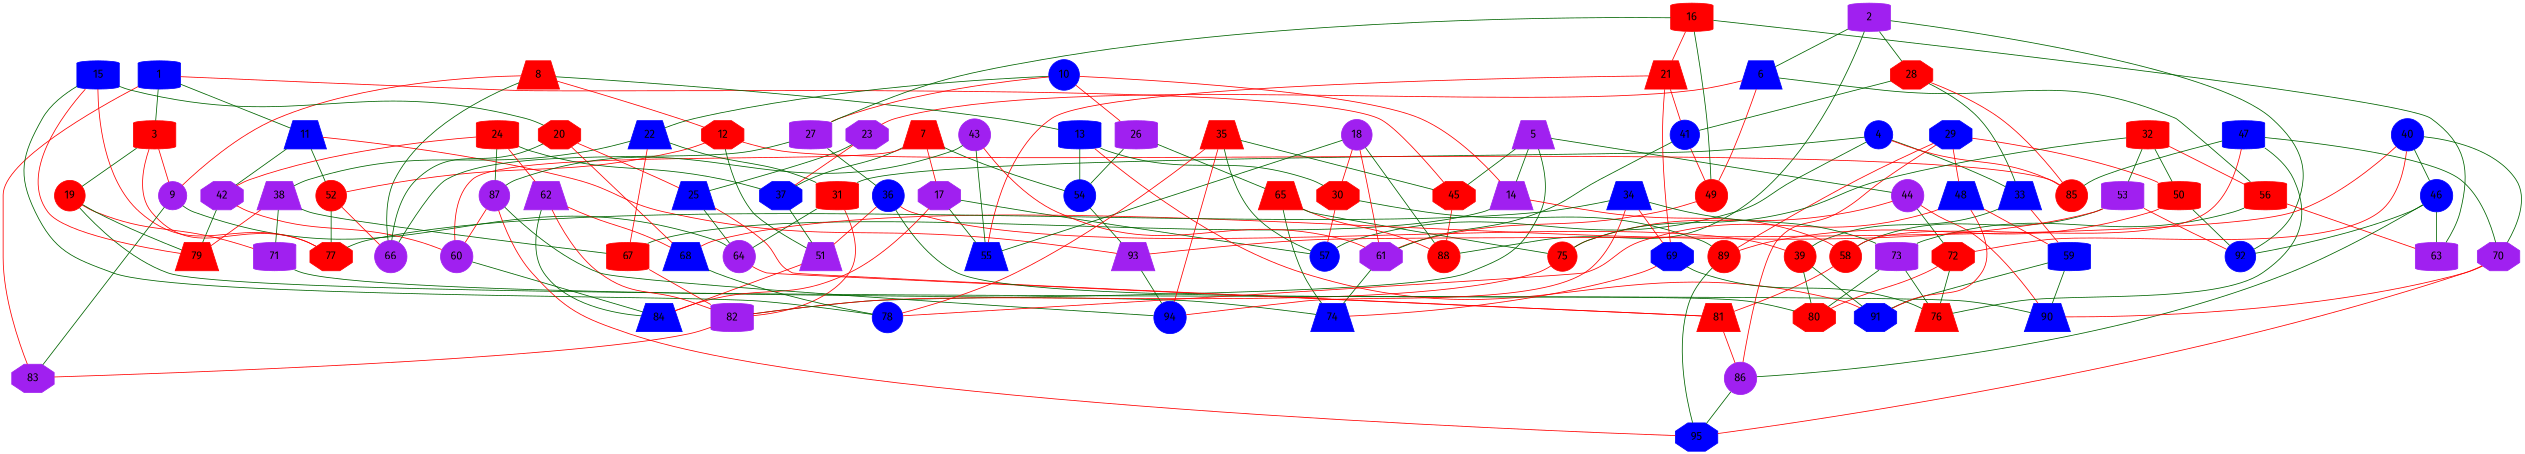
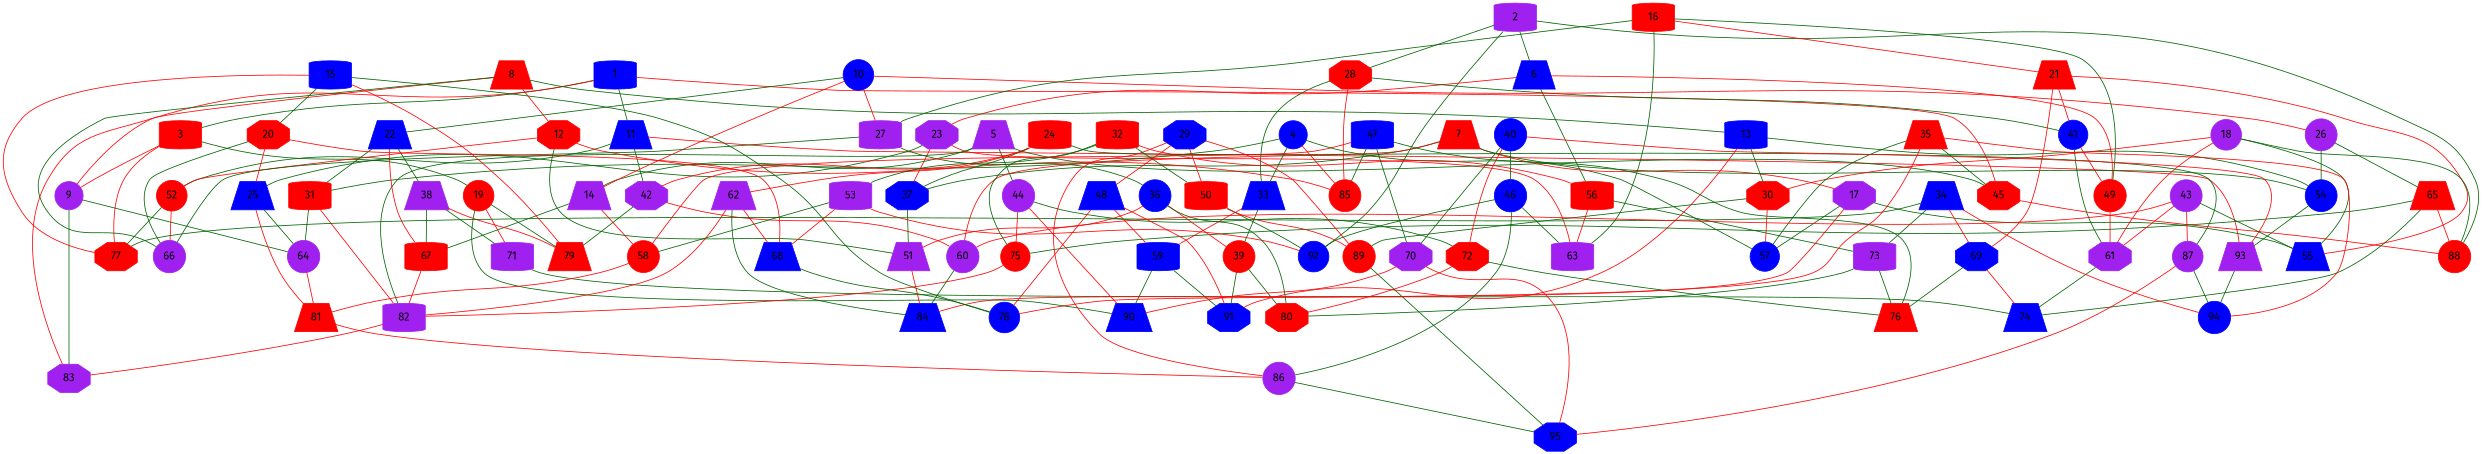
(1136, 135) -> (2321, 135)
none -> (1280, 159)
(723, 164) -> (2187, 232)
(473, 231) -> (1453, 216)
